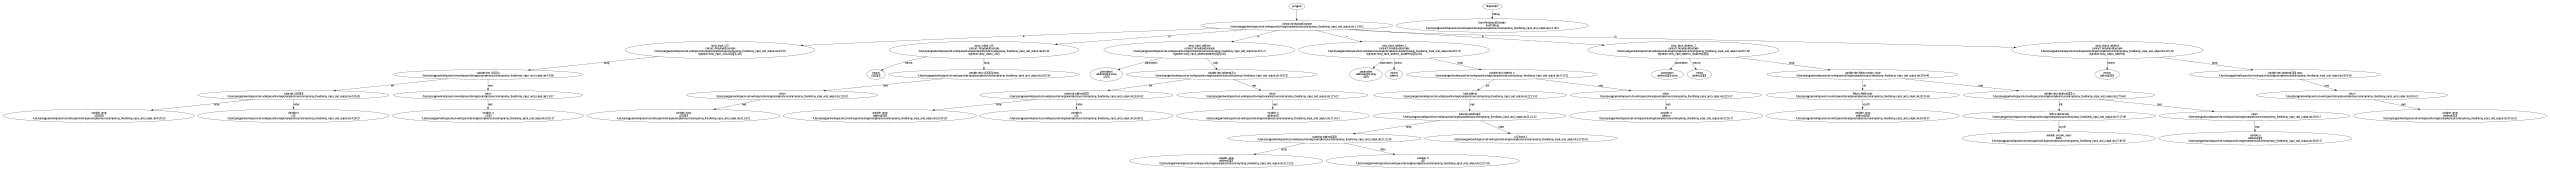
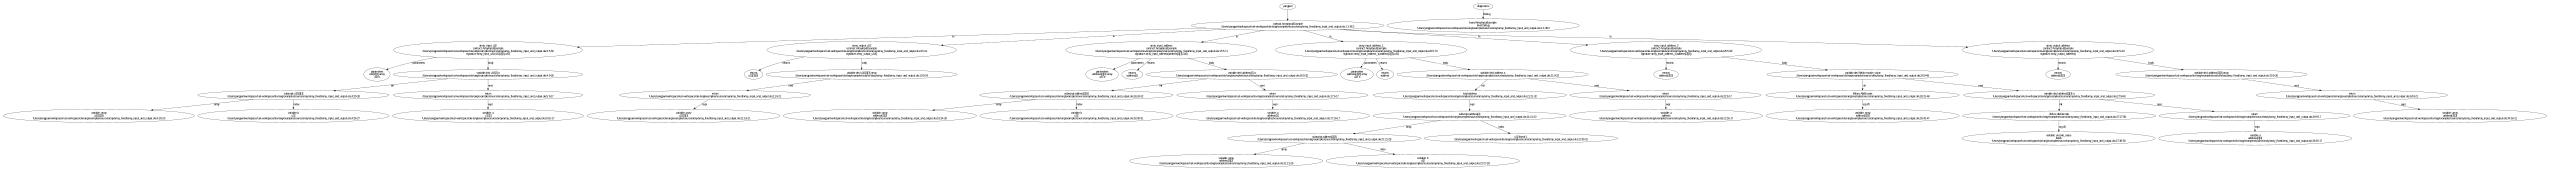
none -> (377, 74)
none -> (1132, 74)
(1667, 74) -> none
